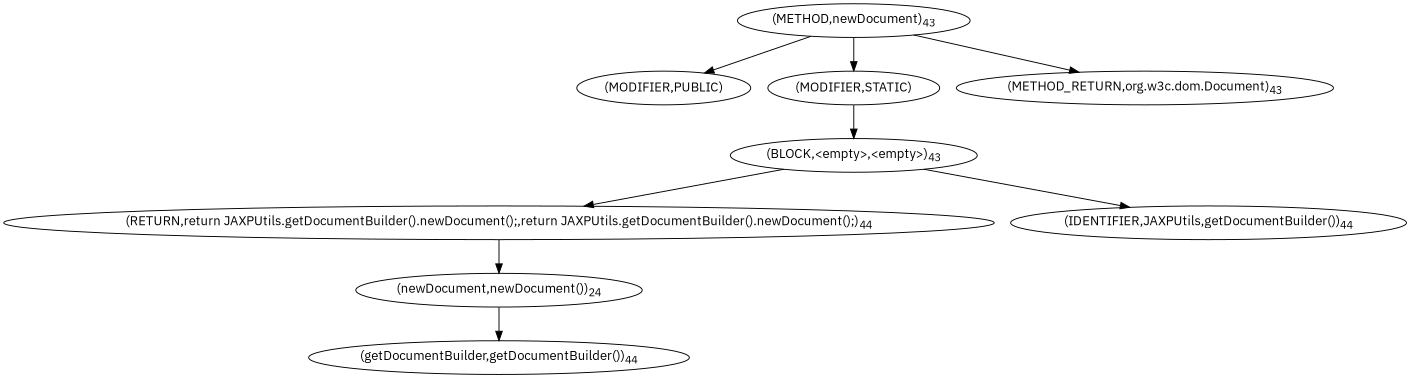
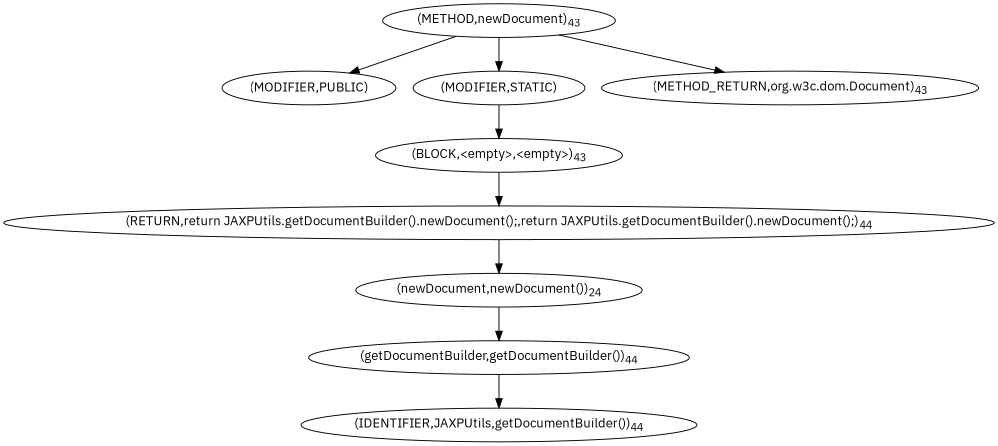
(1022, 187) -> (499, 387)
